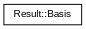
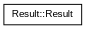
(43, 15) -> (43, 15)
